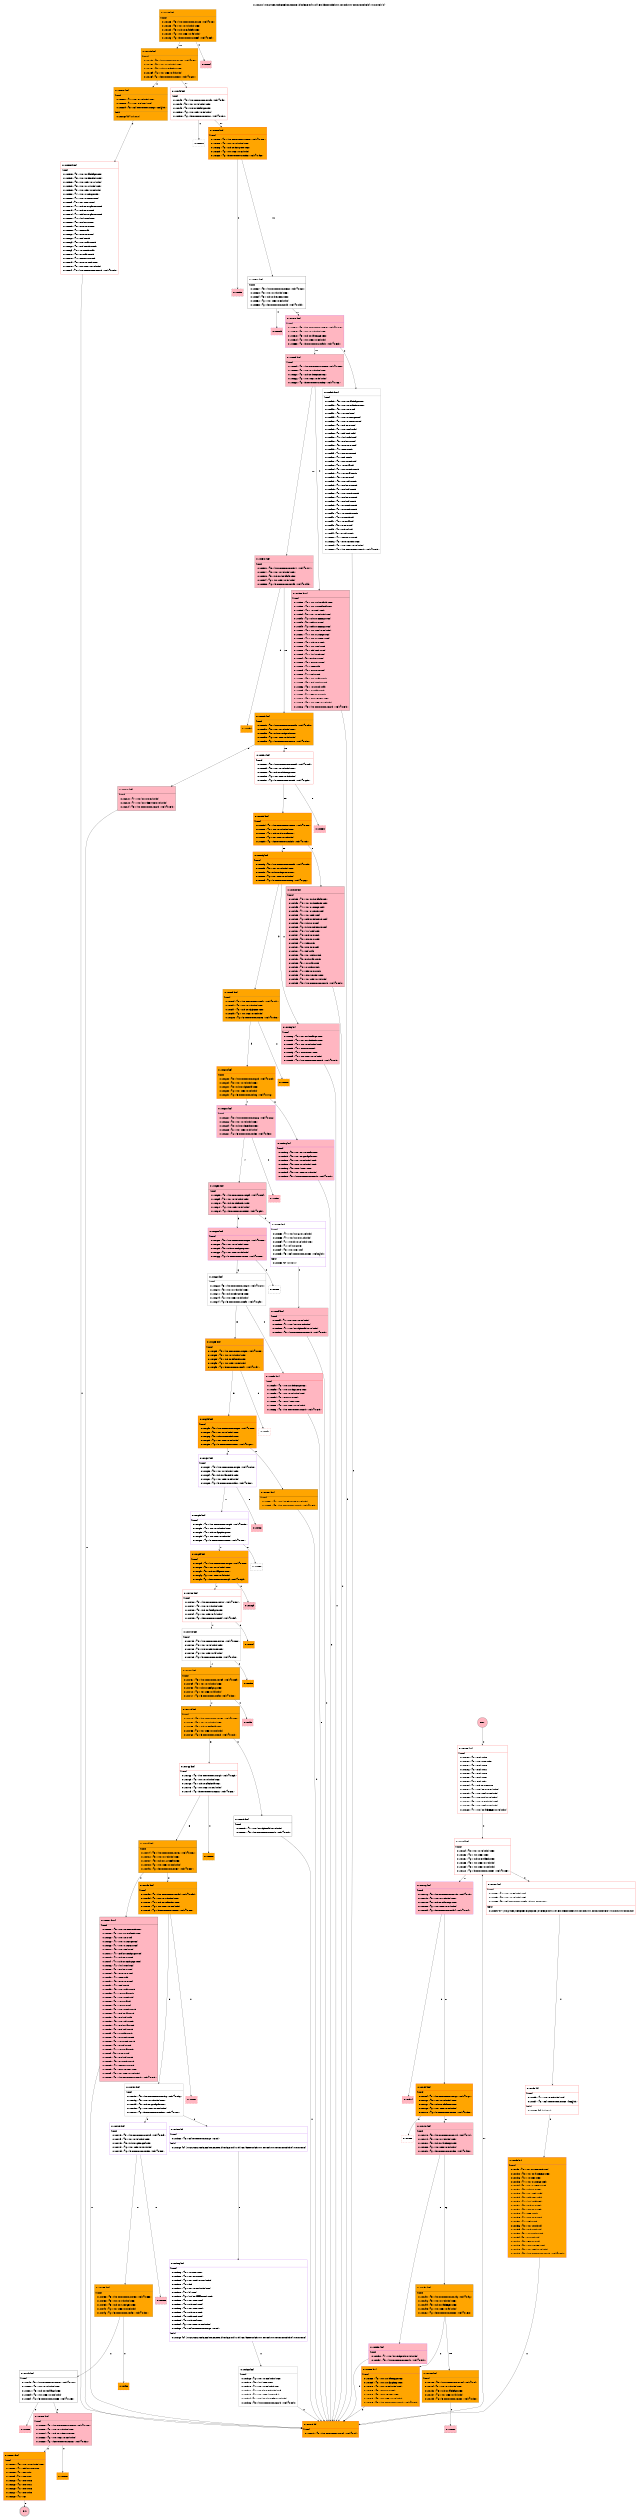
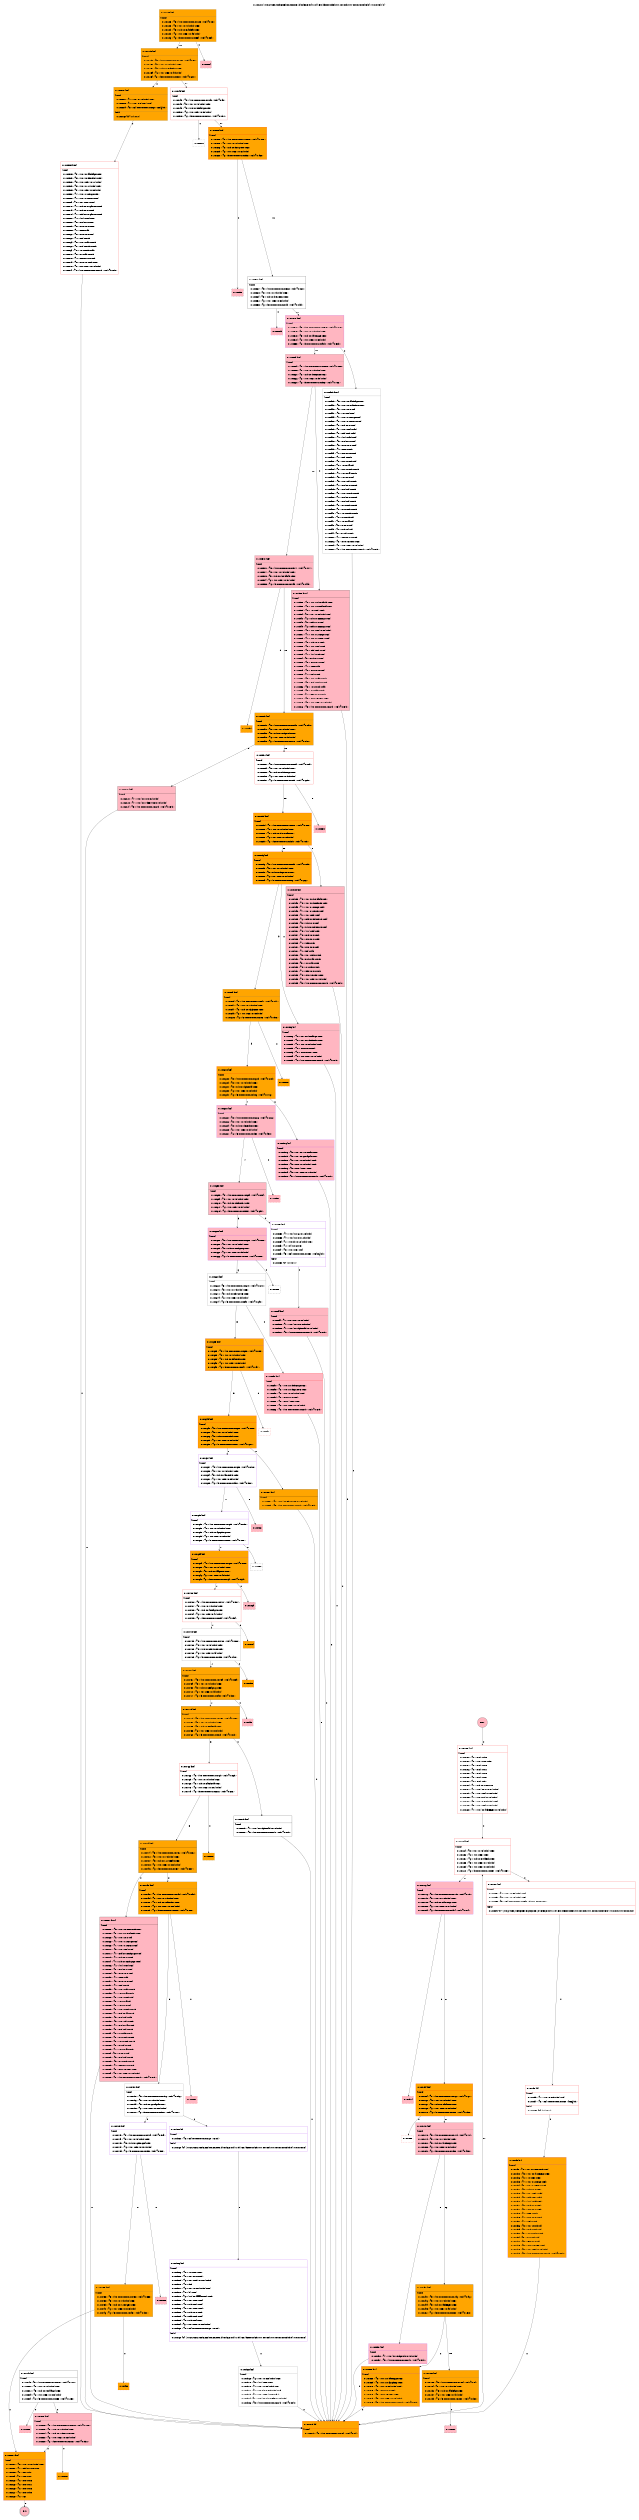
(106, 2351) -> (21, 2362)
